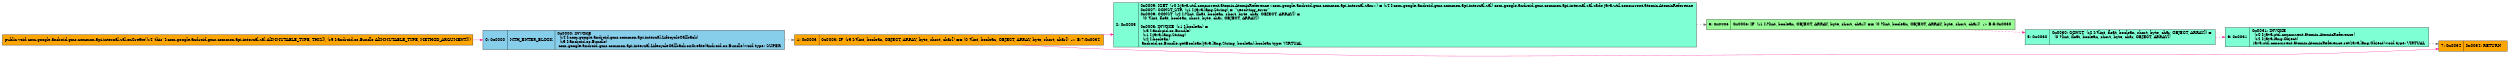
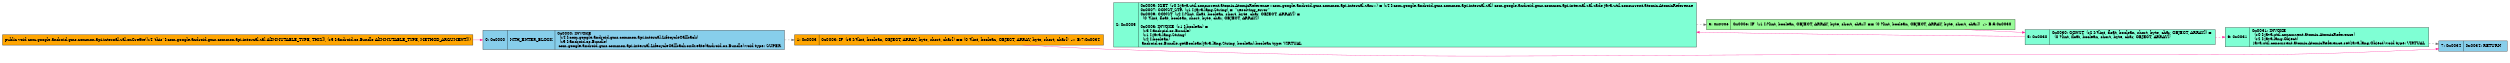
(1993, 31) -> (1993, 31)
(1106, 35) -> (1862, 35)
(2473, 46) -> (2473, 46)
